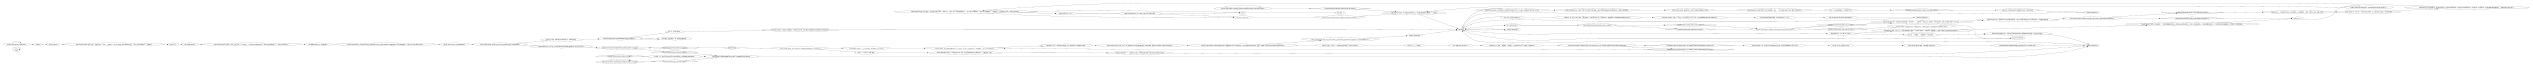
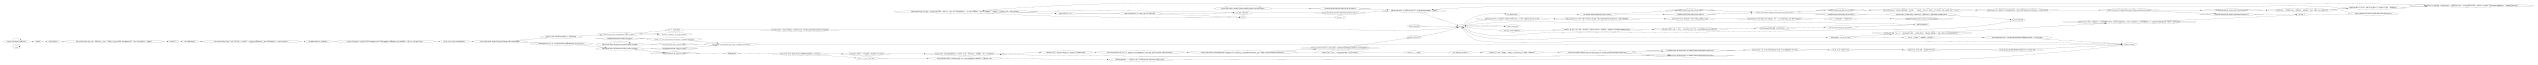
(2018, 10) -> none
